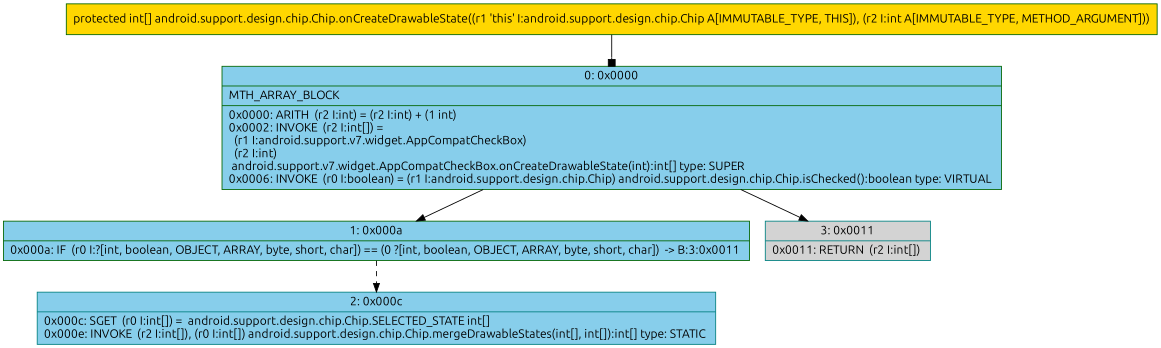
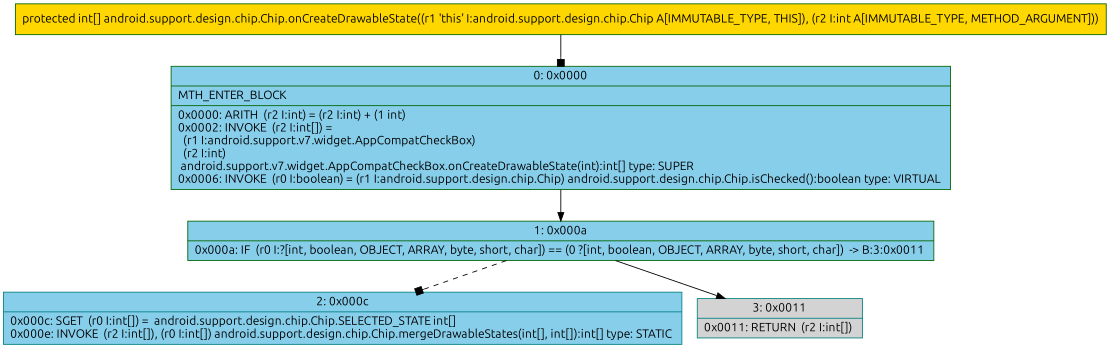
(284, 95) -> (232, 95)
(770, 204) -> (666, 278)
(376, 272) -> (465, 275)
